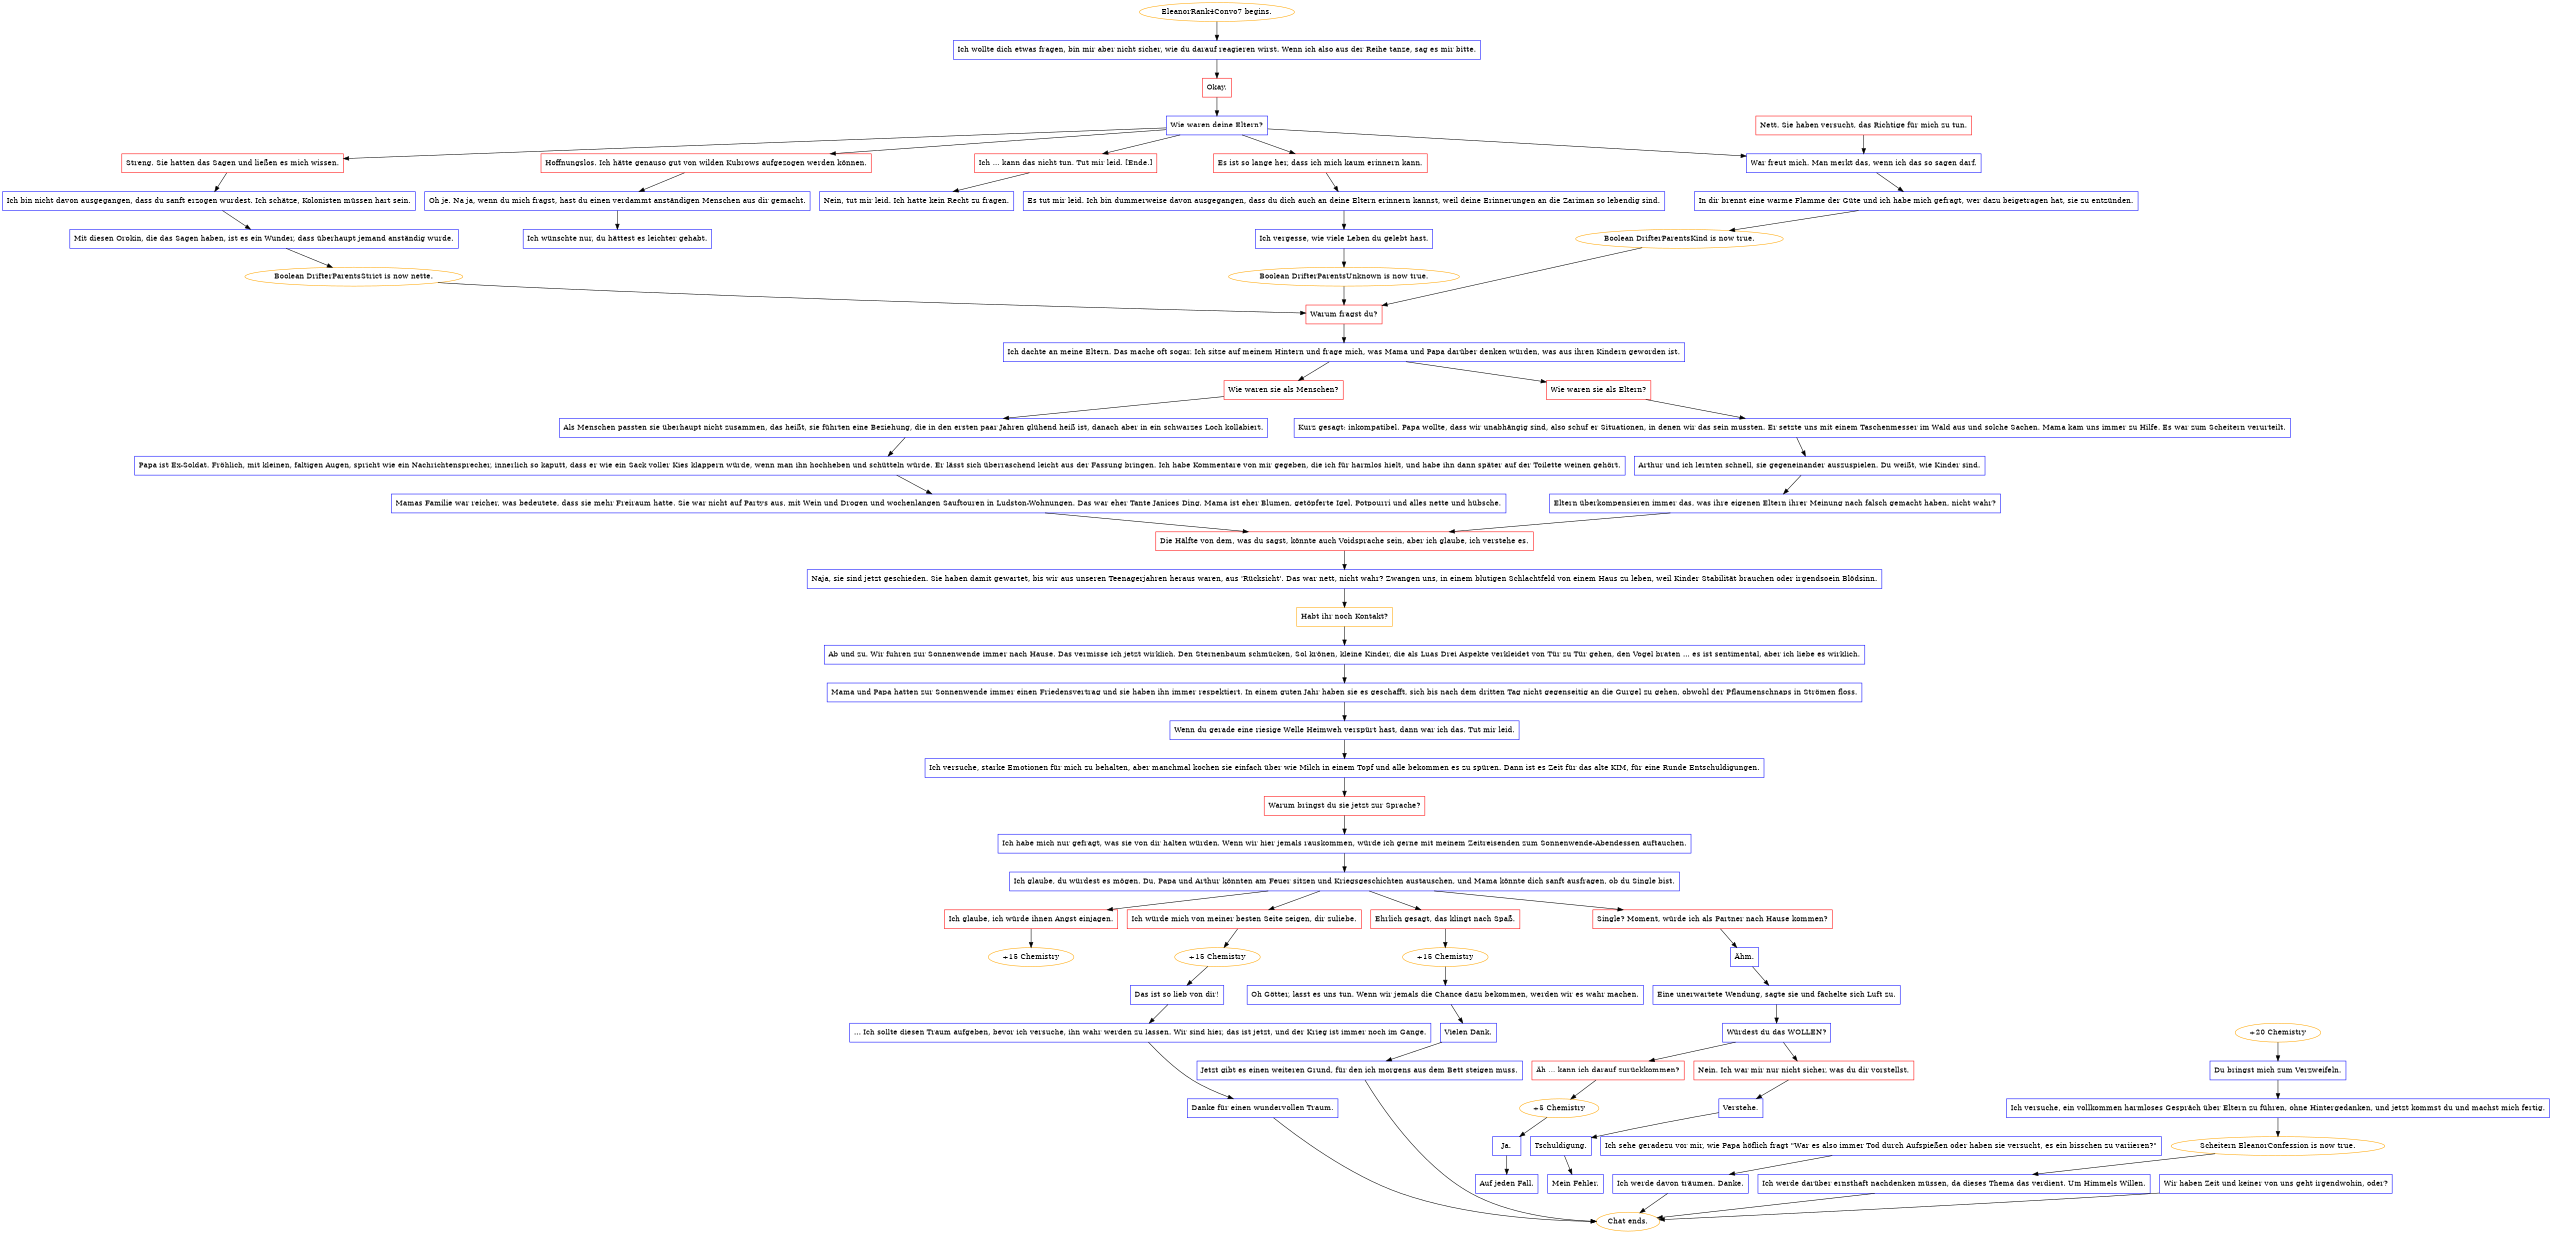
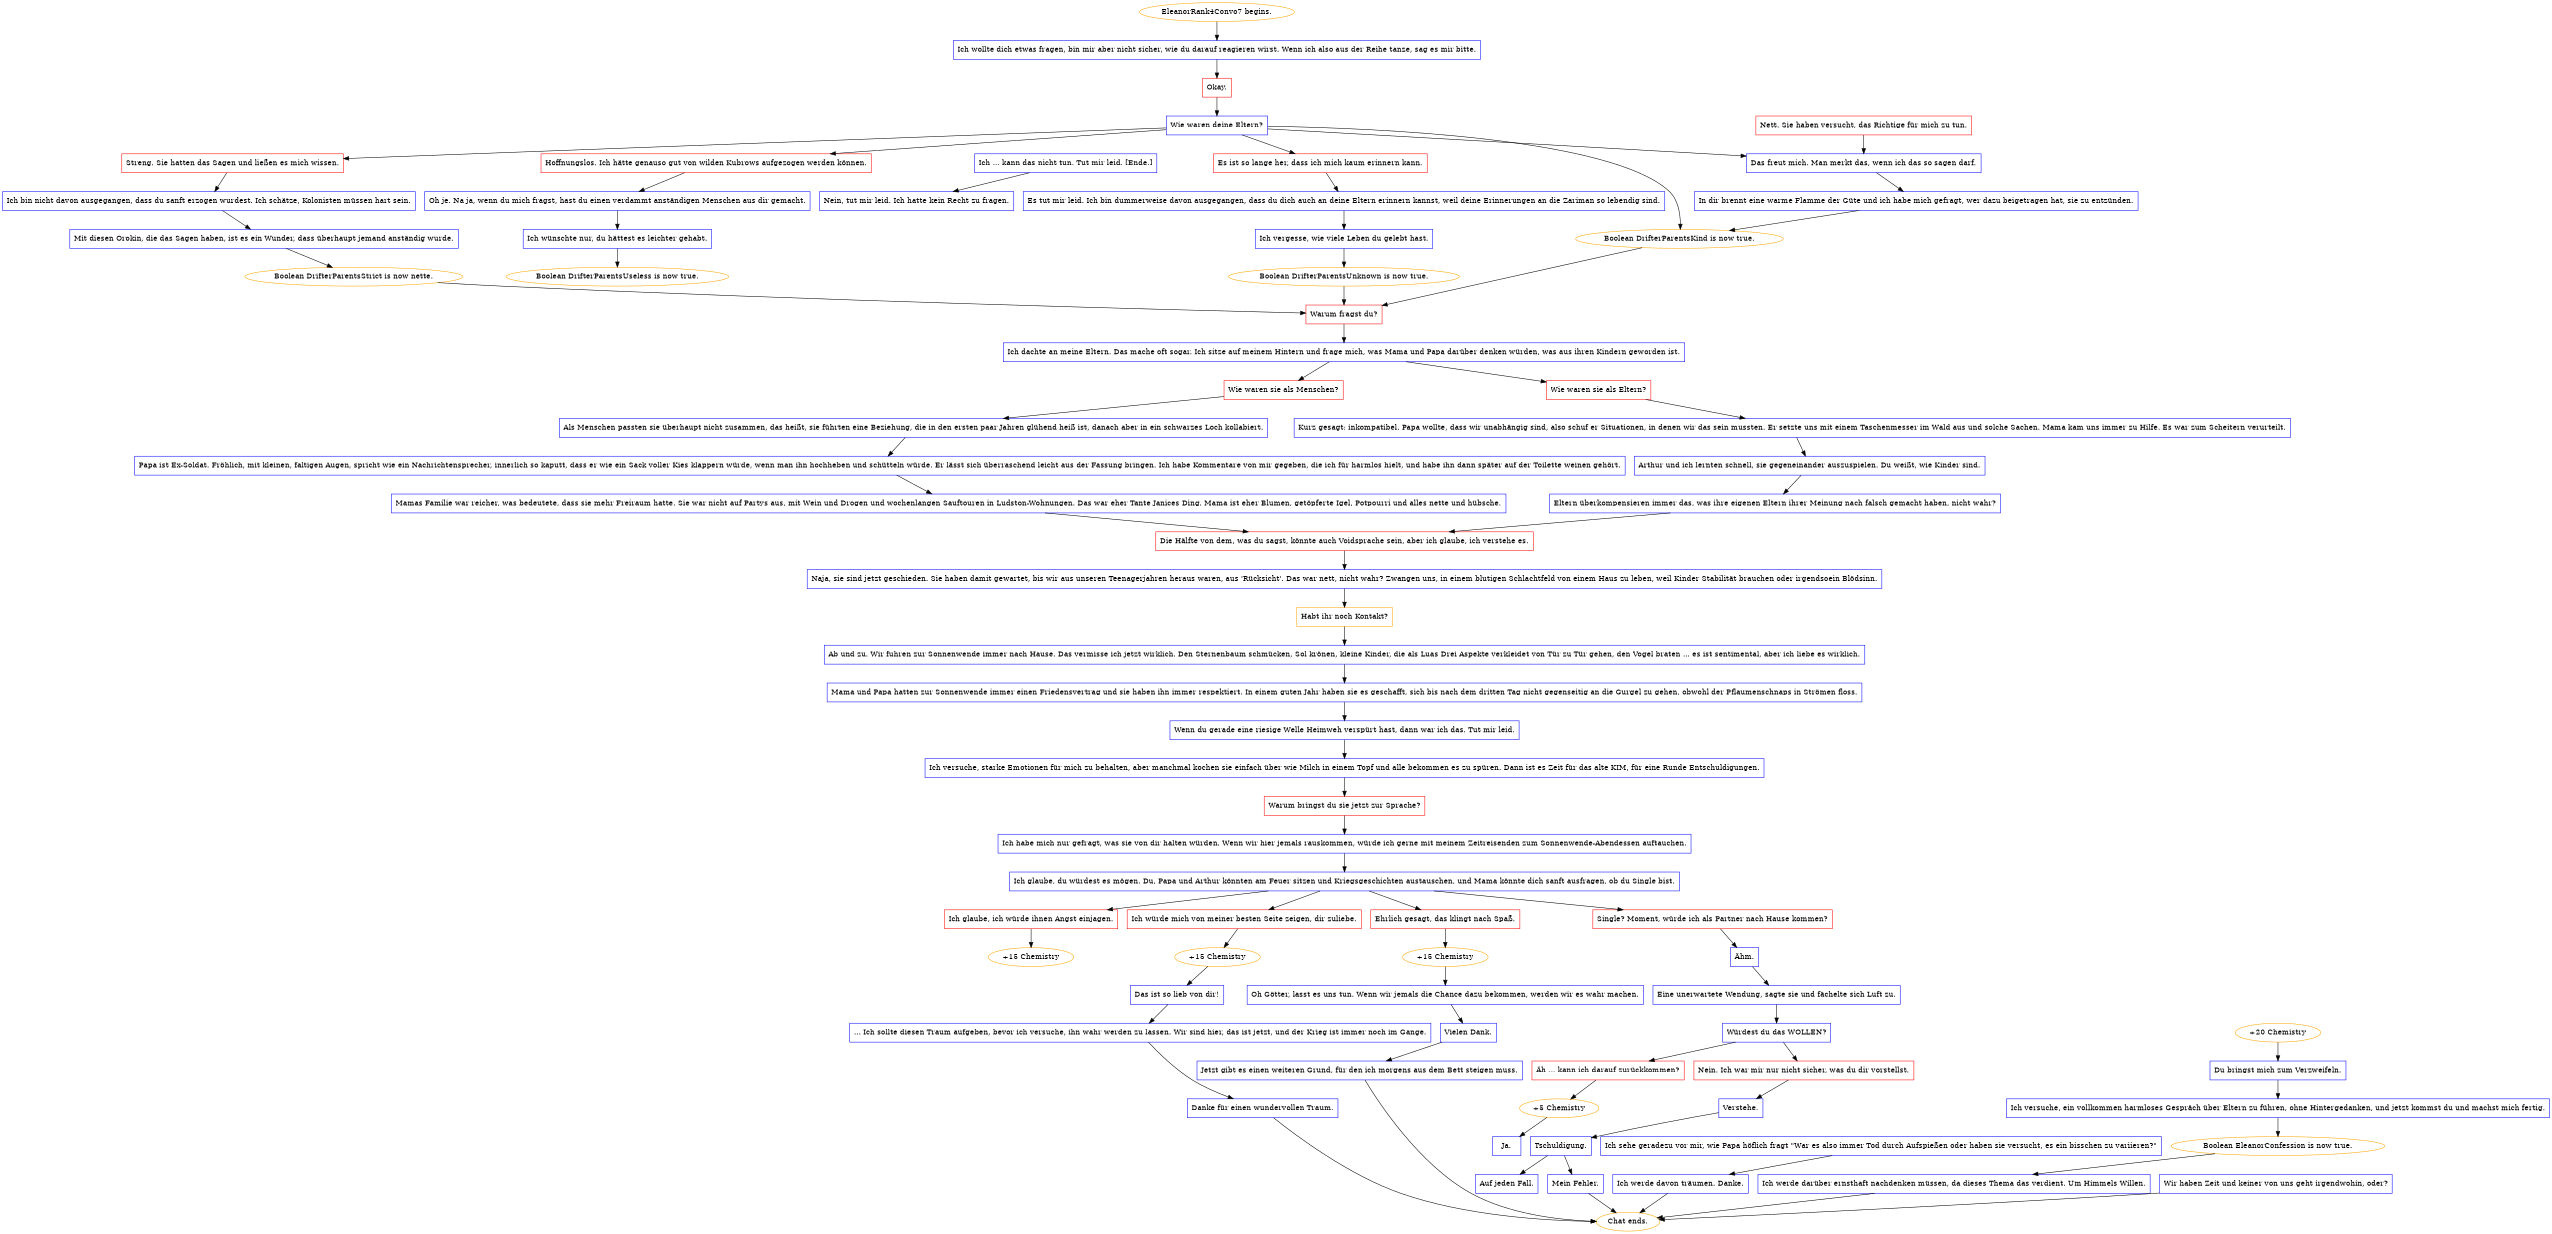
(1144, 144) -> (1457, 136)
(1066, 163) -> (1066, 163)
(1864, 163) -> (1864, 163)
none -> (617, 277)
(2278, 1146) -> (2278, 1146)
(1507, 1162) -> (1536, 1163)
none -> (1600, 1202)
